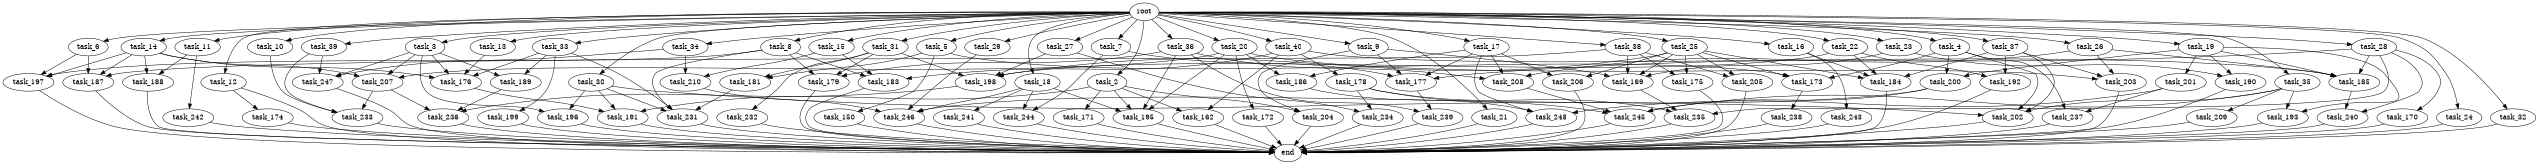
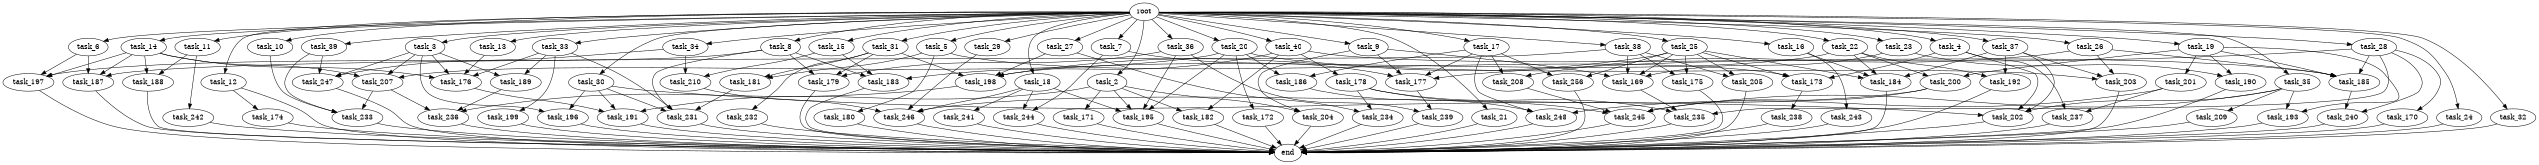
(1948, 62) -> (1900, 66)
(1338, 68) -> none
(1568, 82) -> (1568, 82)
(839, 118) -> (839, 118)
(1198, 118) -> (1198, 118)
